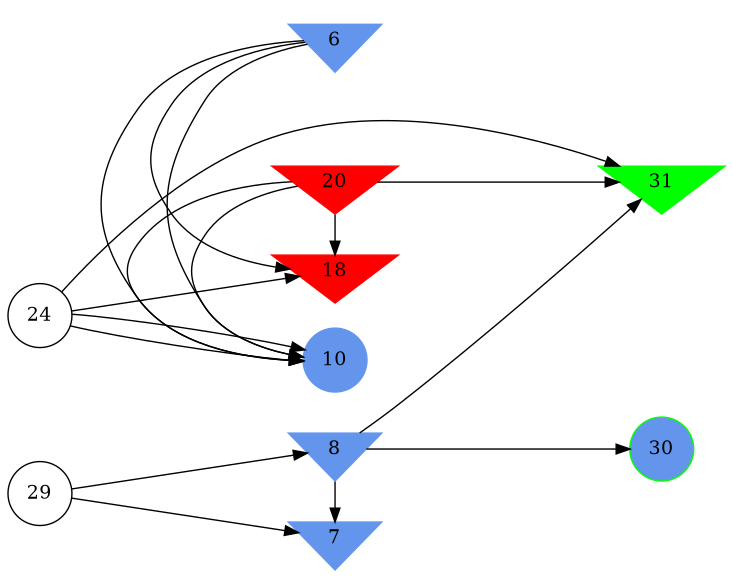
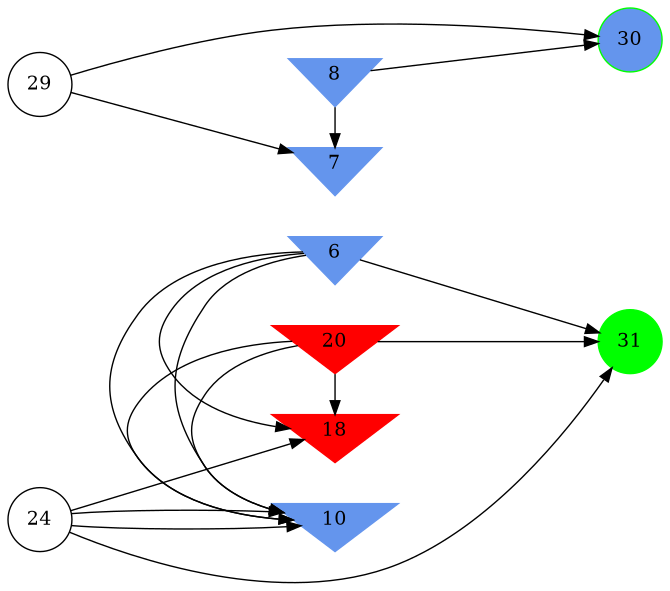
(662, 182) -> (630, 342)
(498, 324) -> (473, 294)
(335, 360) -> (335, 520)
(183, 472) -> (325, 26)
